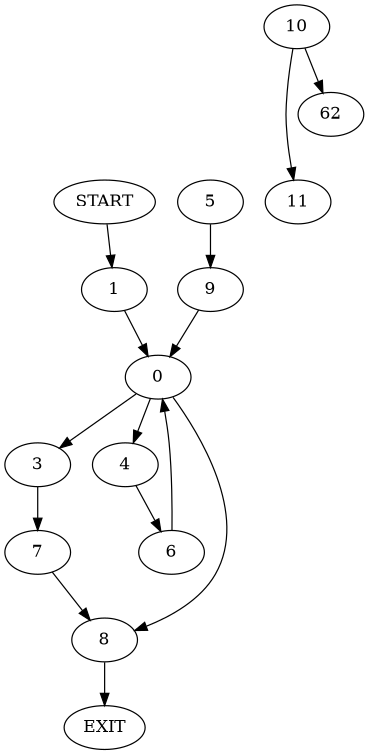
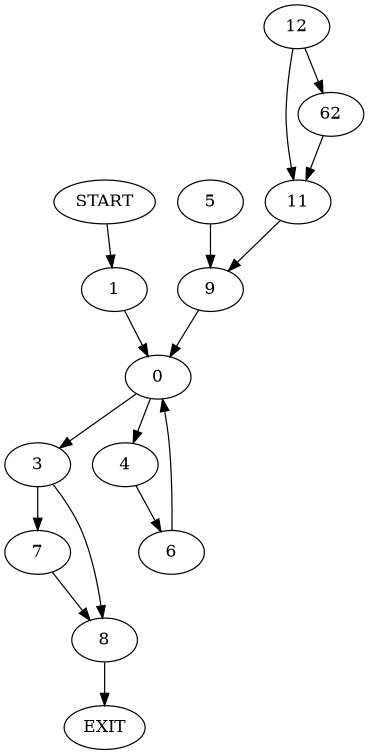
(297, 27) -> (297, 27)
none -> (317, 152)
none -> (259, 241)
(227, 524) -> (86, 542)
